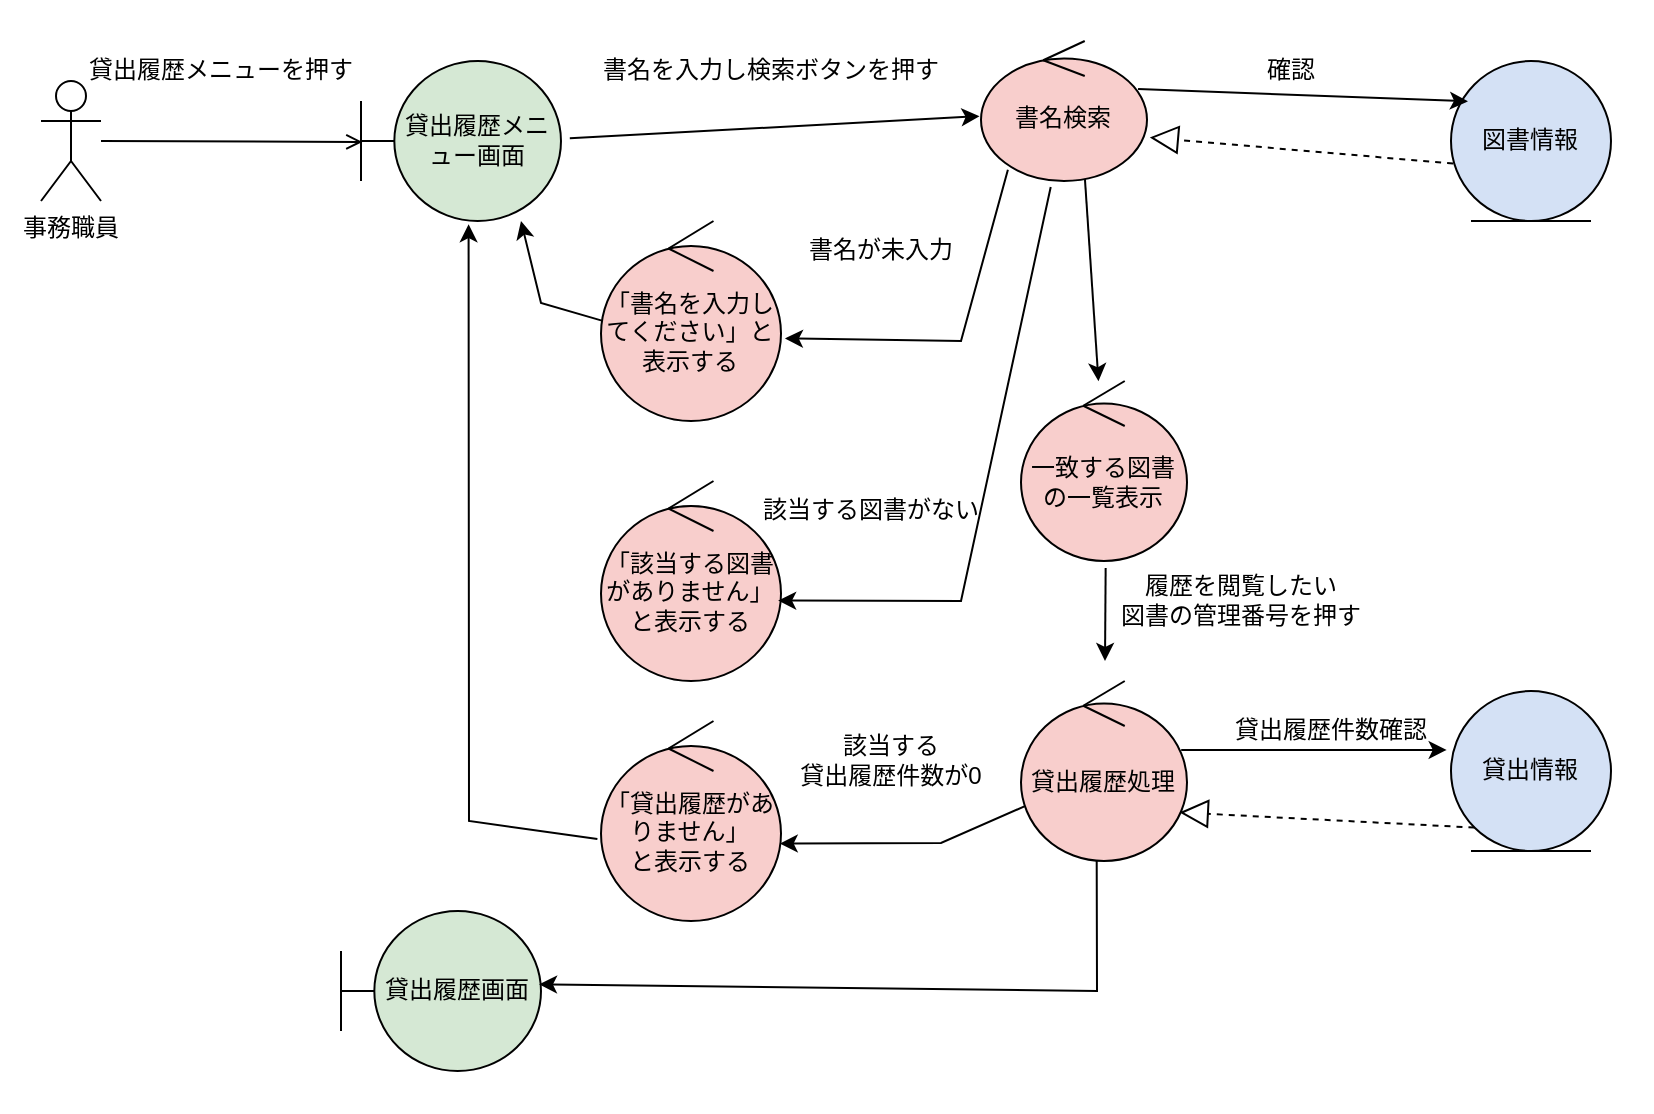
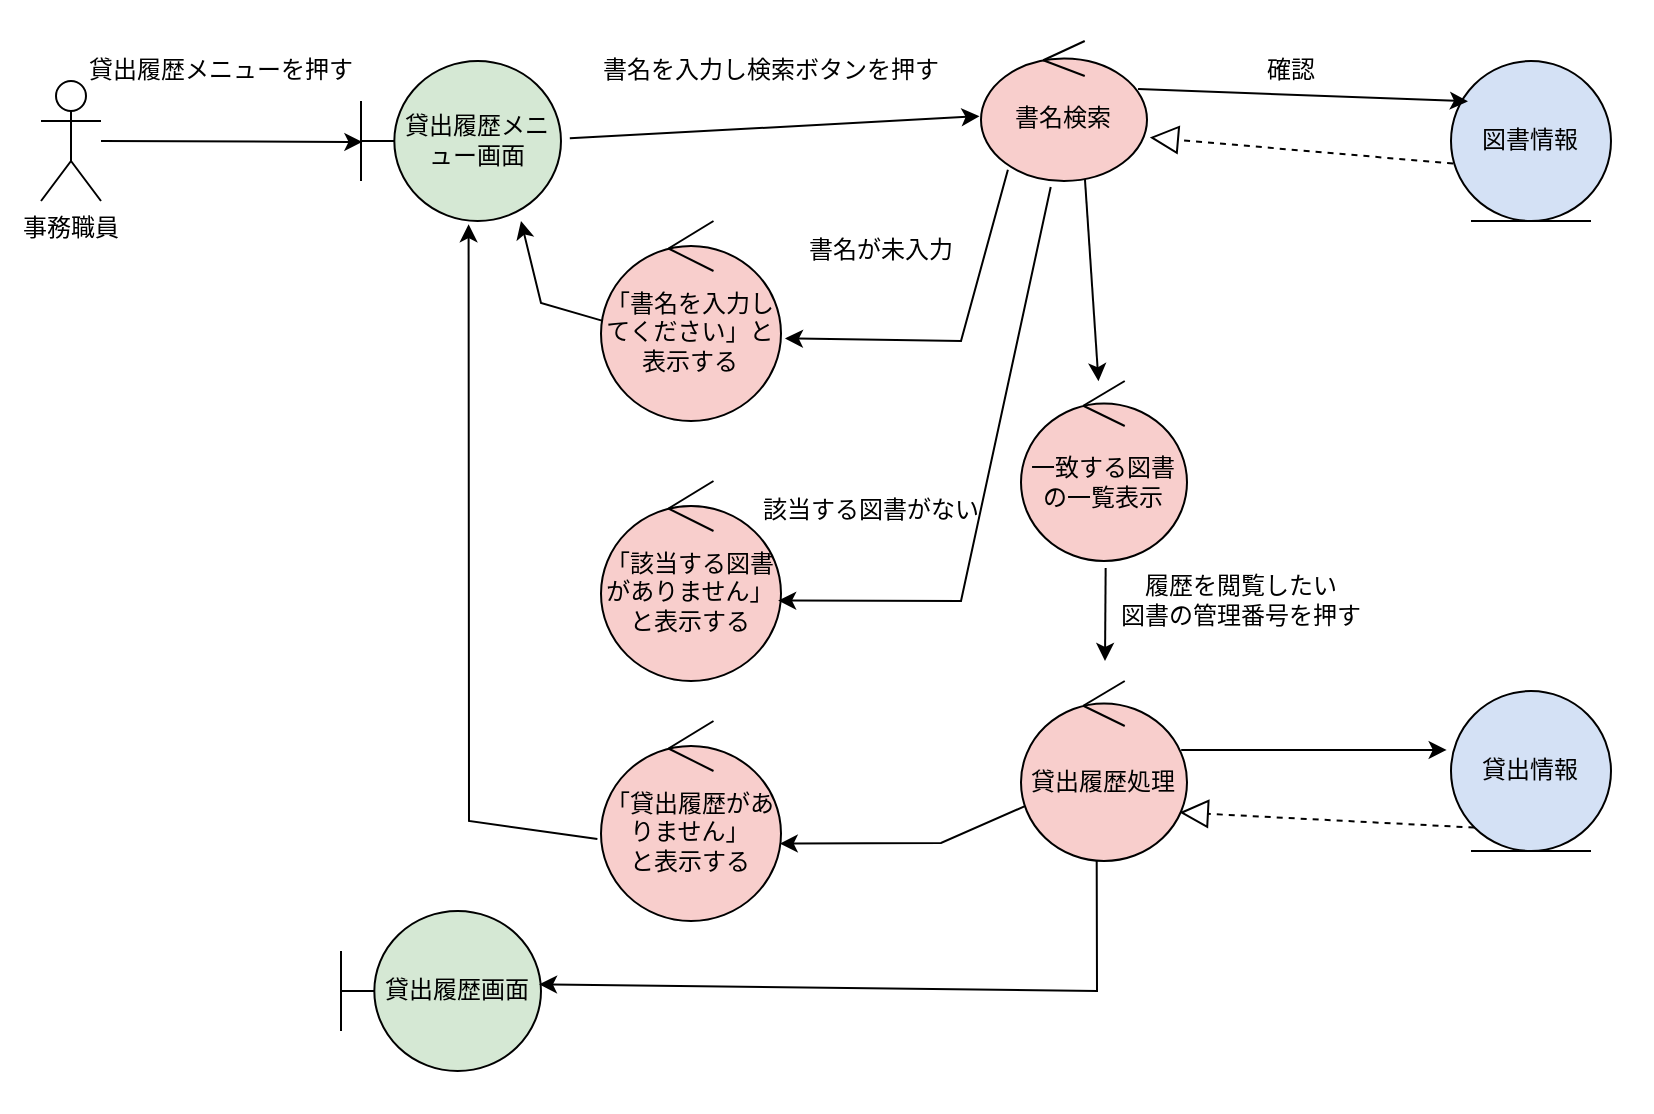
(350, 142) -> (347, 142)
(1331, 731) -> none
(891, 761) -> none
